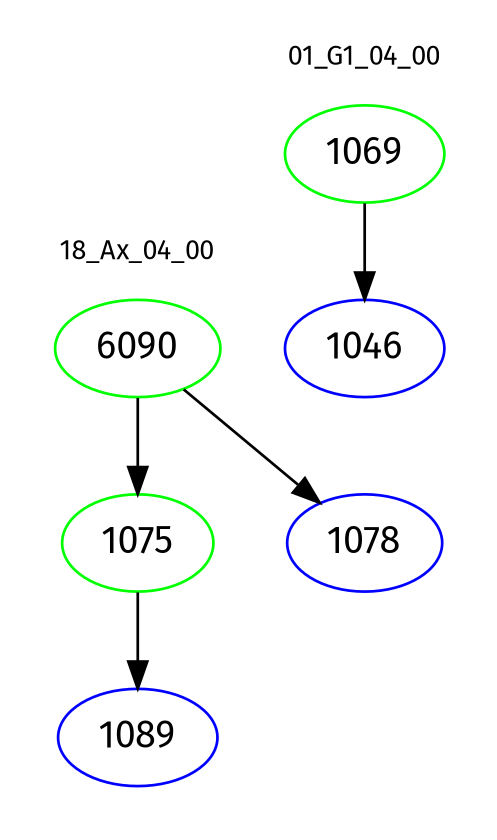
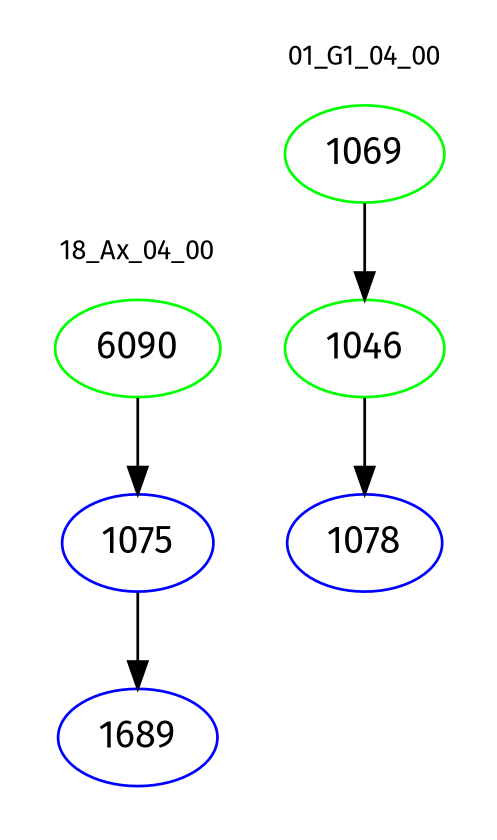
(365, 348) -> (365, 348)
(227, 425) -> (365, 432)
(138, 543) -> (138, 543)
(138, 737) -> (138, 737)
